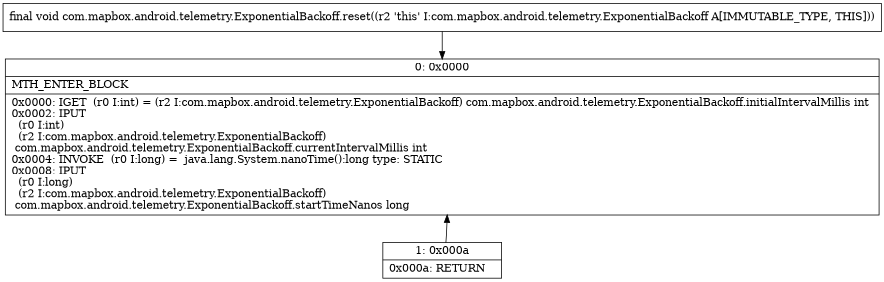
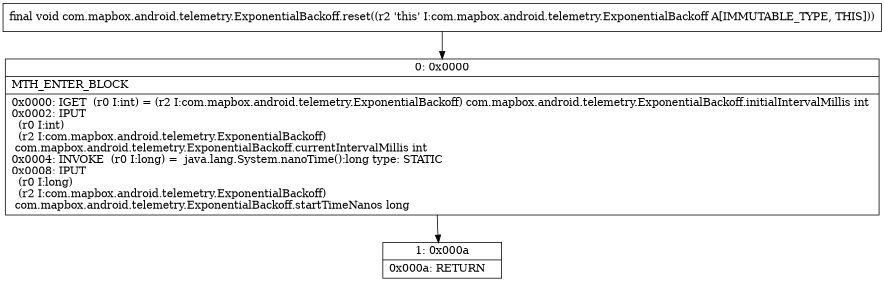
(447, 233) -> (438, 225)
